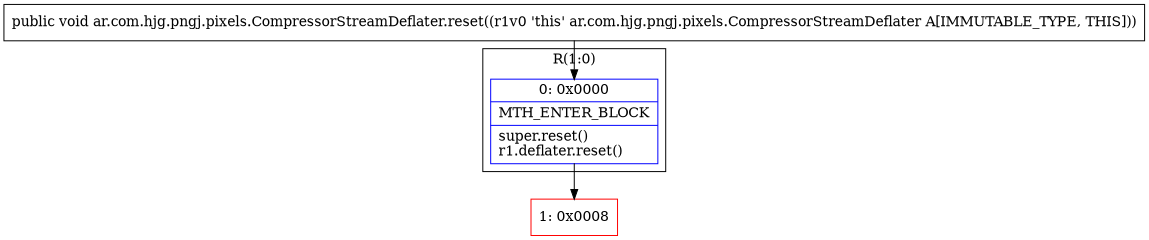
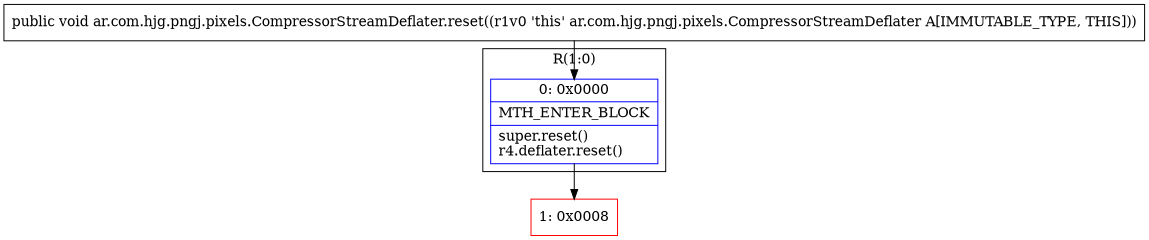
(561, 151) -> (561, 151)
